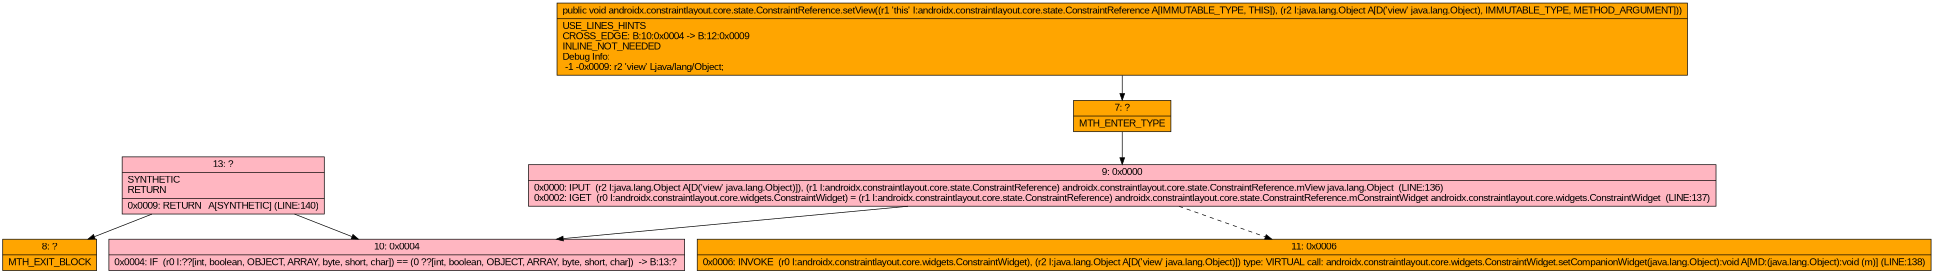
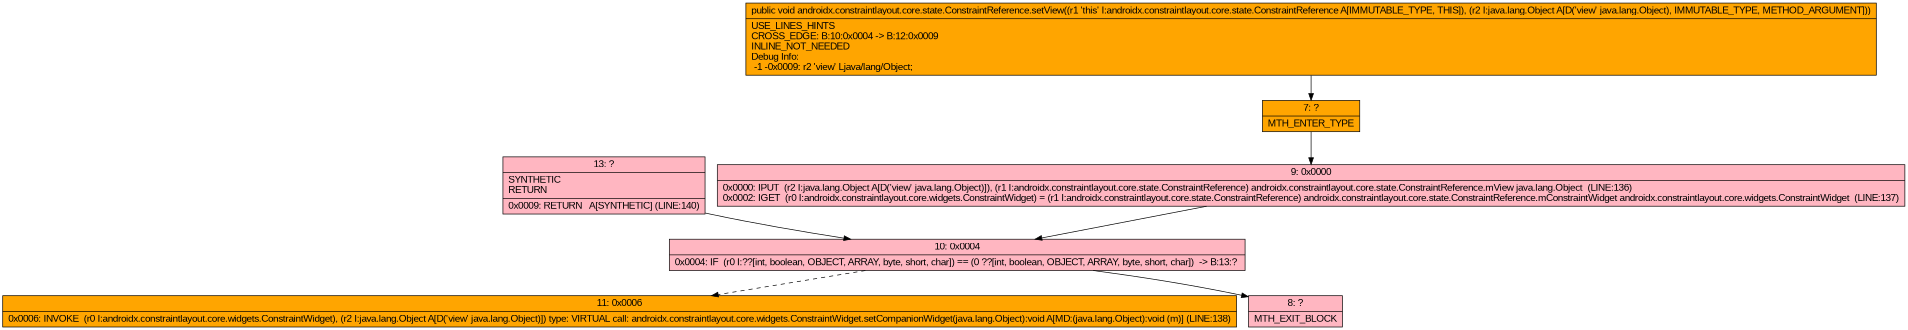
(1222, 222) -> (792, 283)
(123, 225) -> (1168, 282)
(50, 255) -> (1295, 311)
